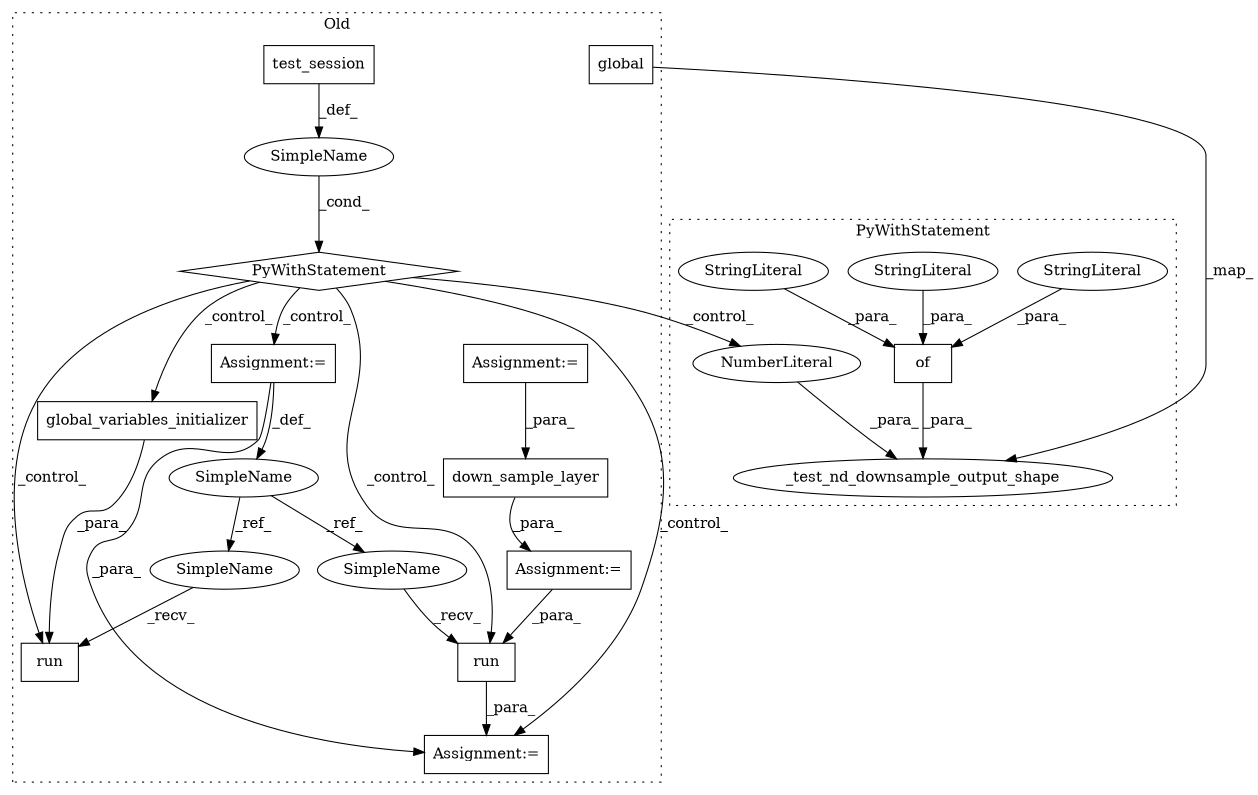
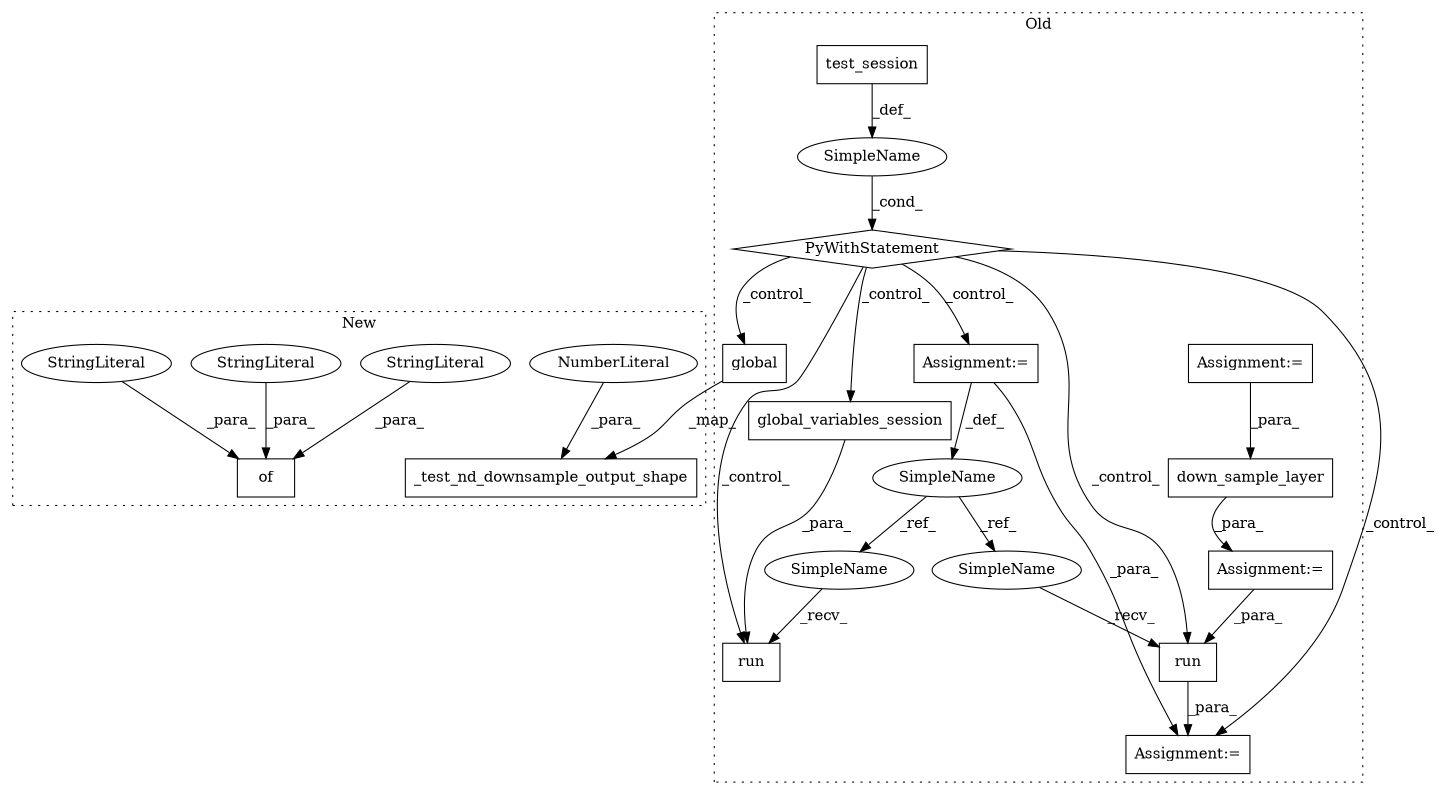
(923, 232) -> (359, 324)
(574, 297) -> (745, 284)
(923, 415) -> none
(147, 421) -> (850, 421)
(923, 478) -> (551, 478)
